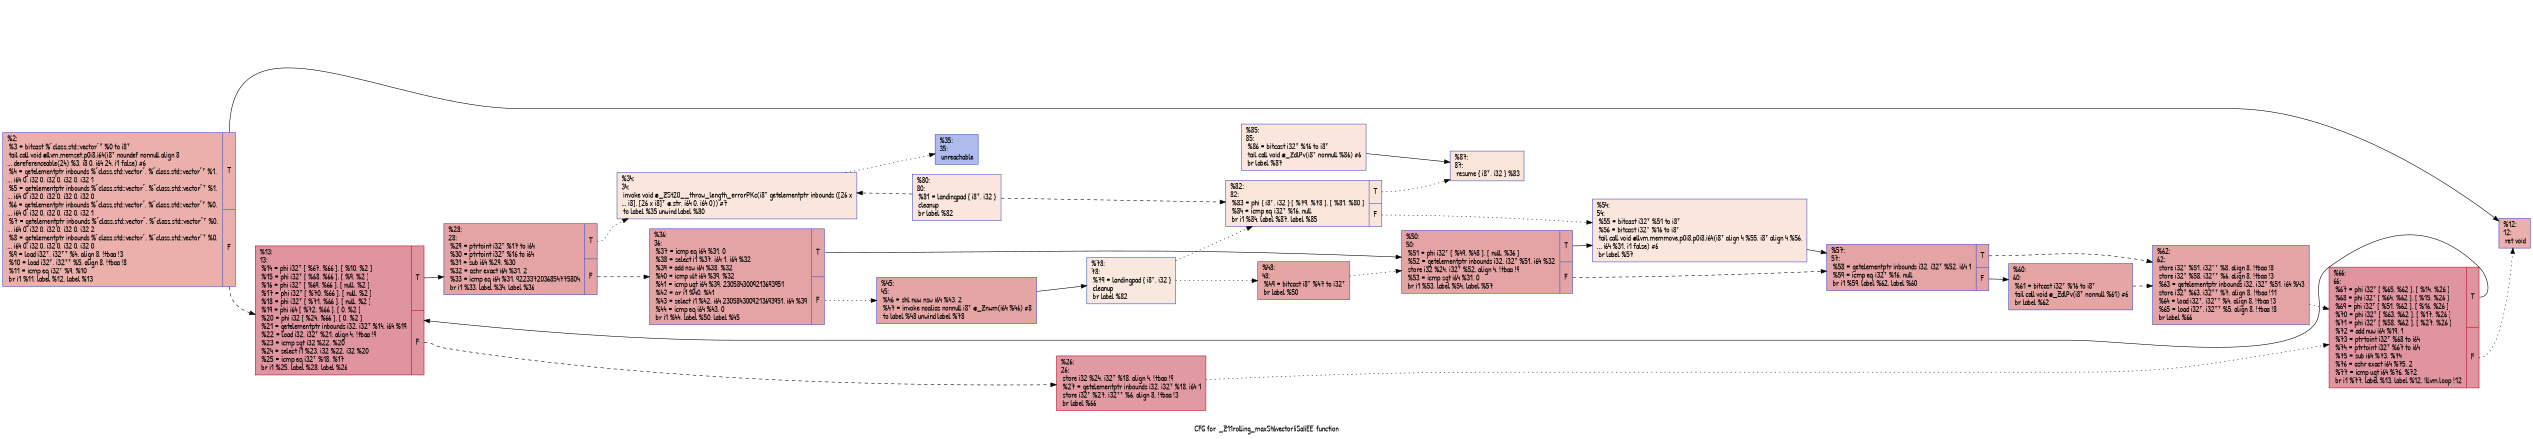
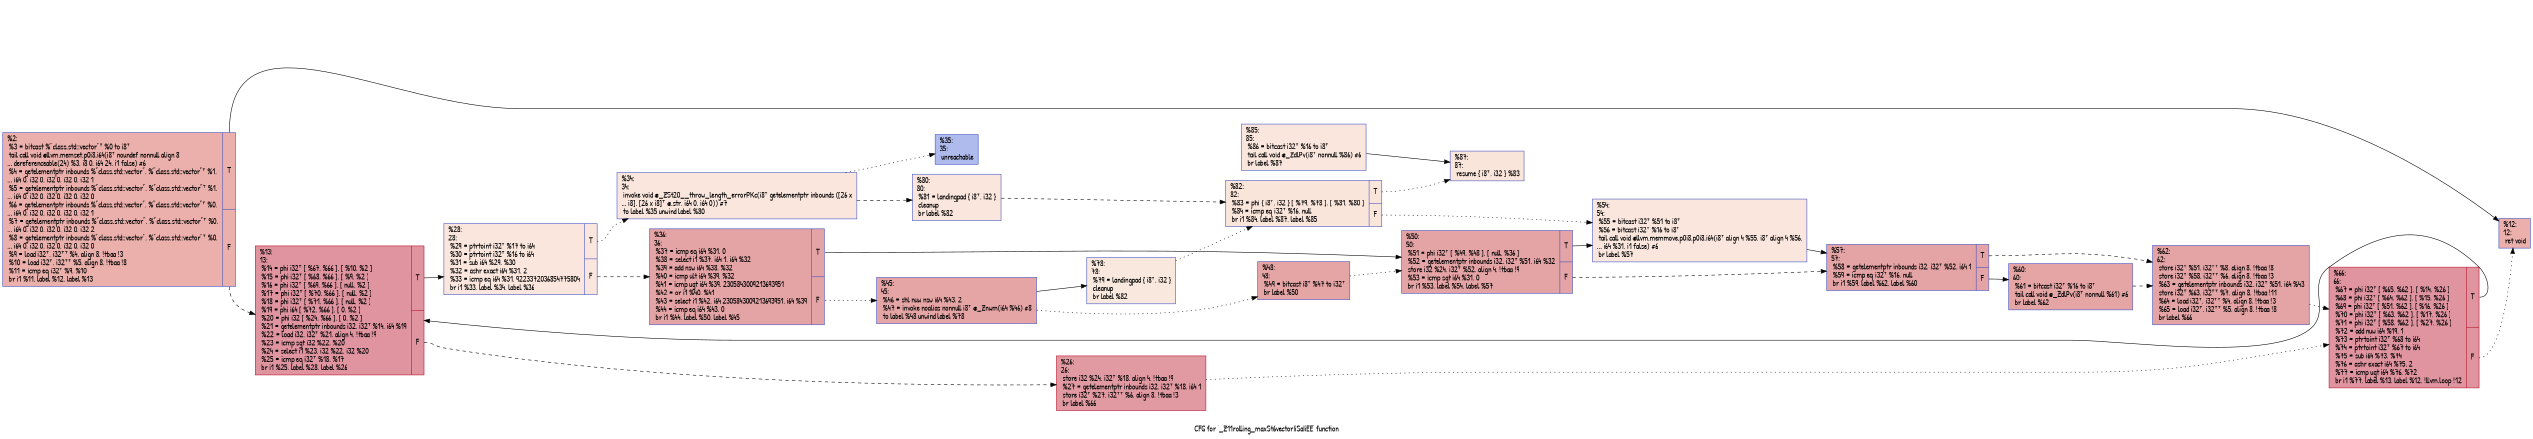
(887, 193) -> (882, 200)
(521, 259) -> (521, 259)
(1214, 281) -> (1145, 314)
